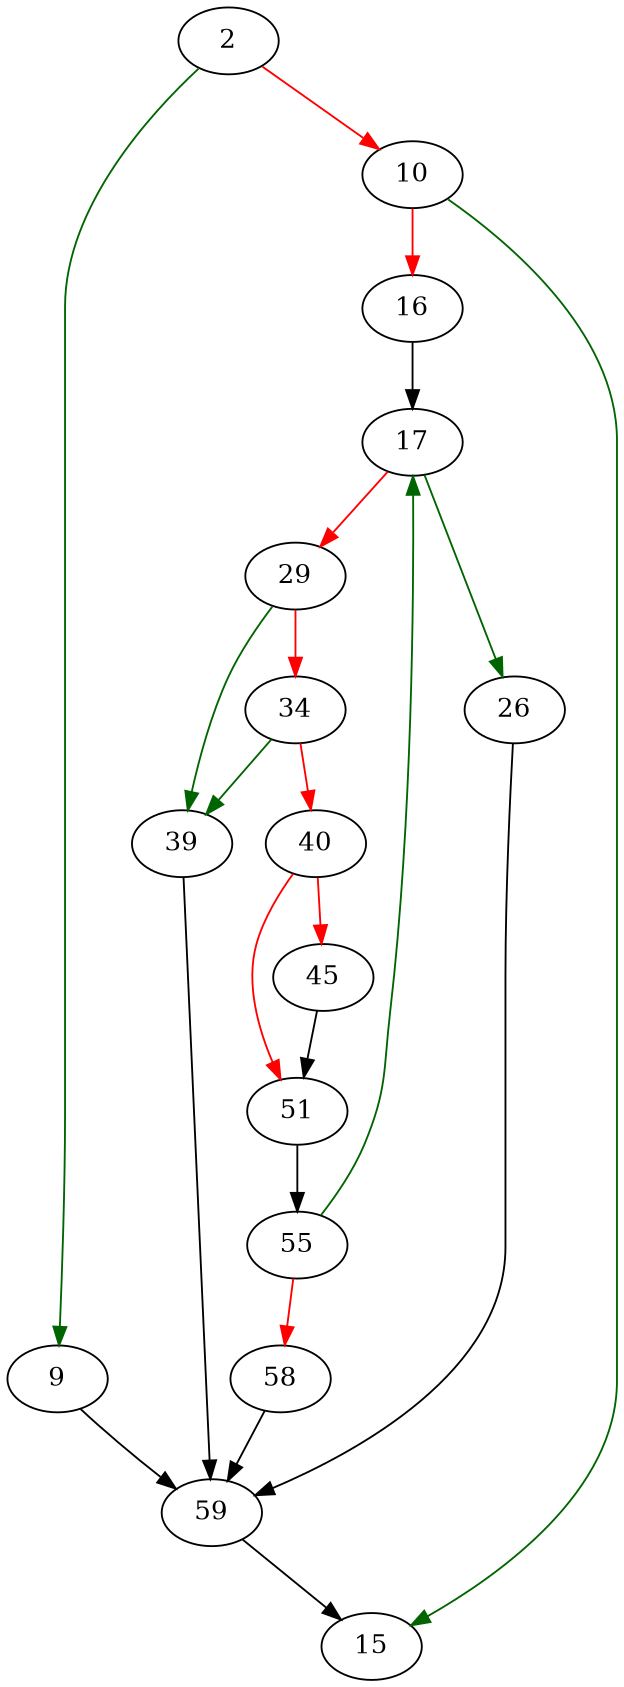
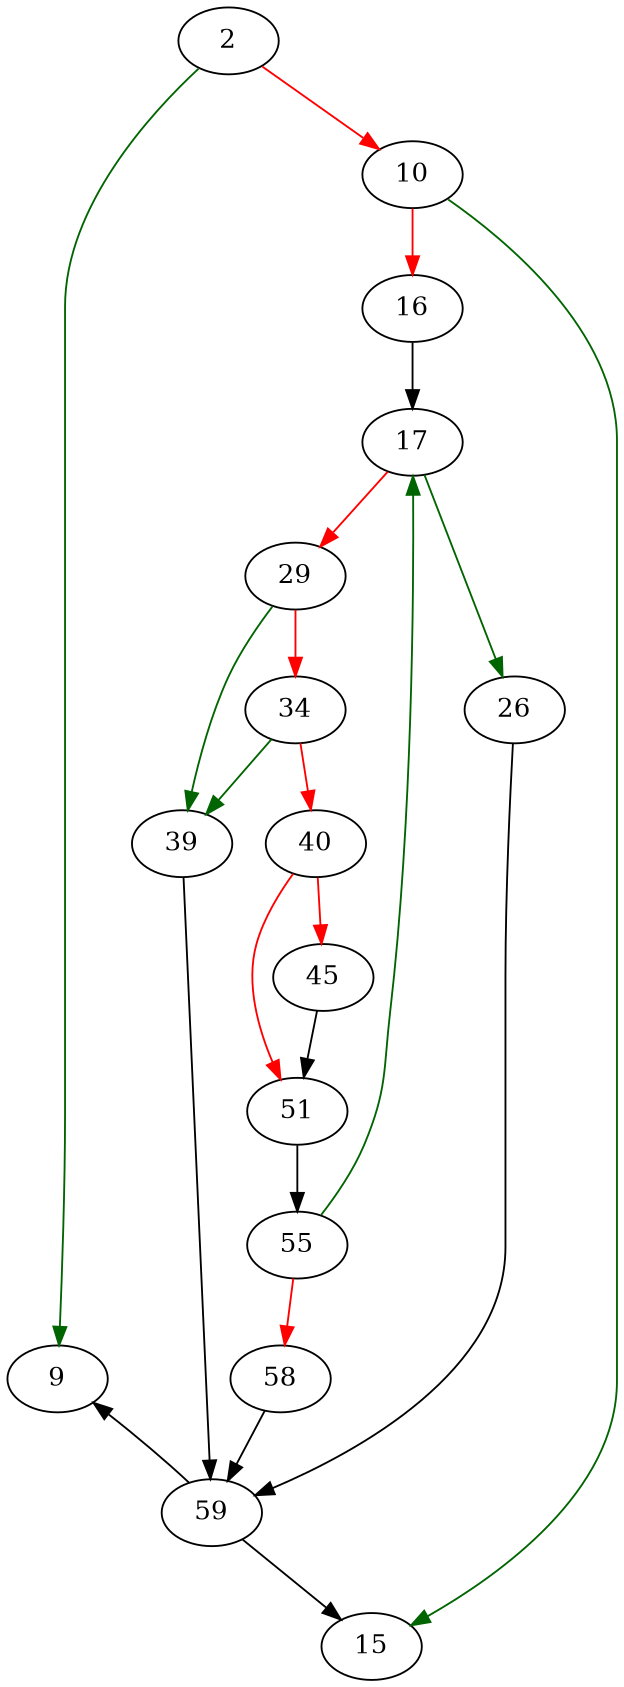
(120, 1444) -> (150, 1448)
